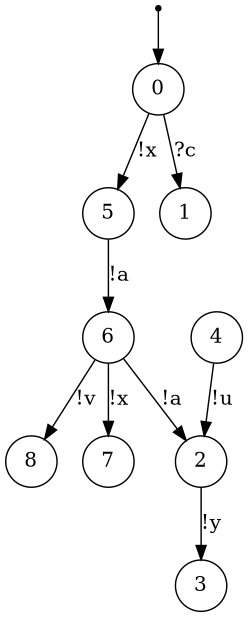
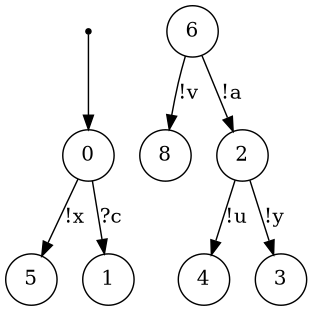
(108, 268) -> none
(210, 393) -> (225, 210)
(108, 462) -> none
